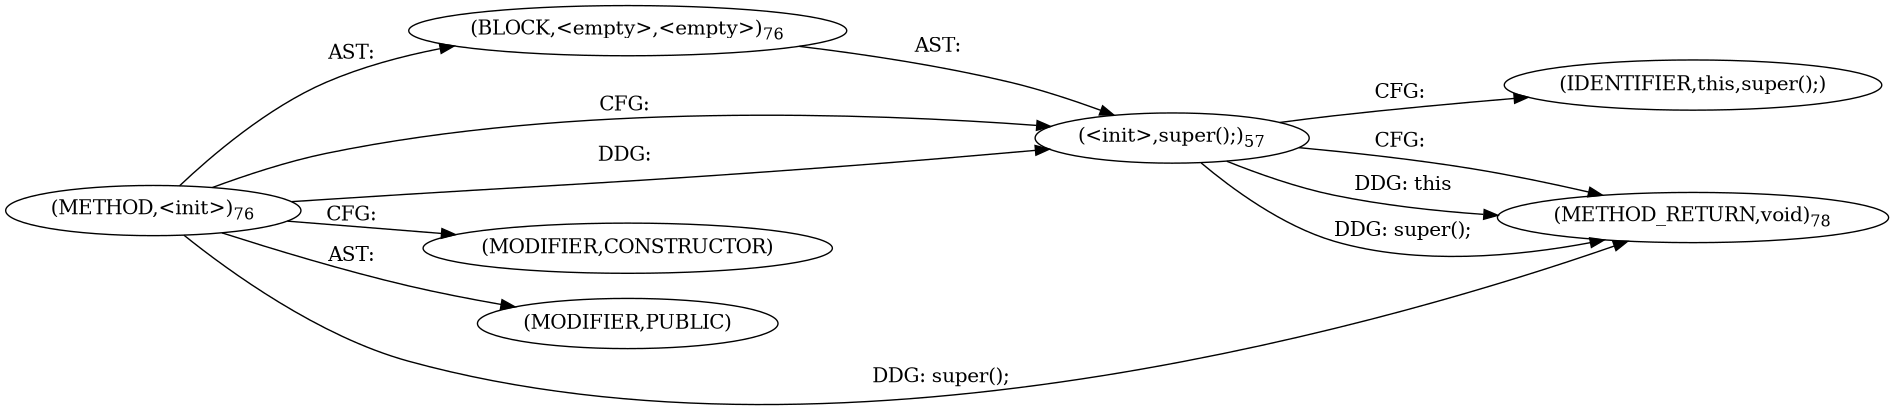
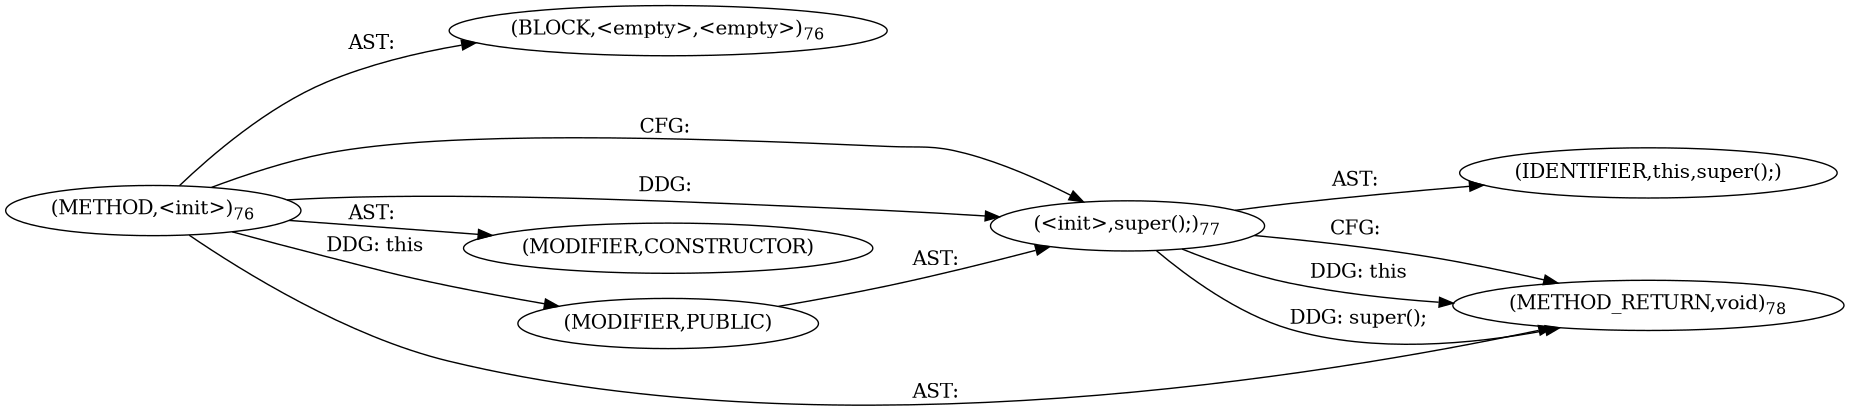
(952, 70) -> (908, 281)
(1403, 93) -> (1359, 181)
(1255, 136) -> (1211, 224)
(355, 215) -> (375, 214)
(355, 256) -> (375, 246)
(941, 377) -> (939, 393)
